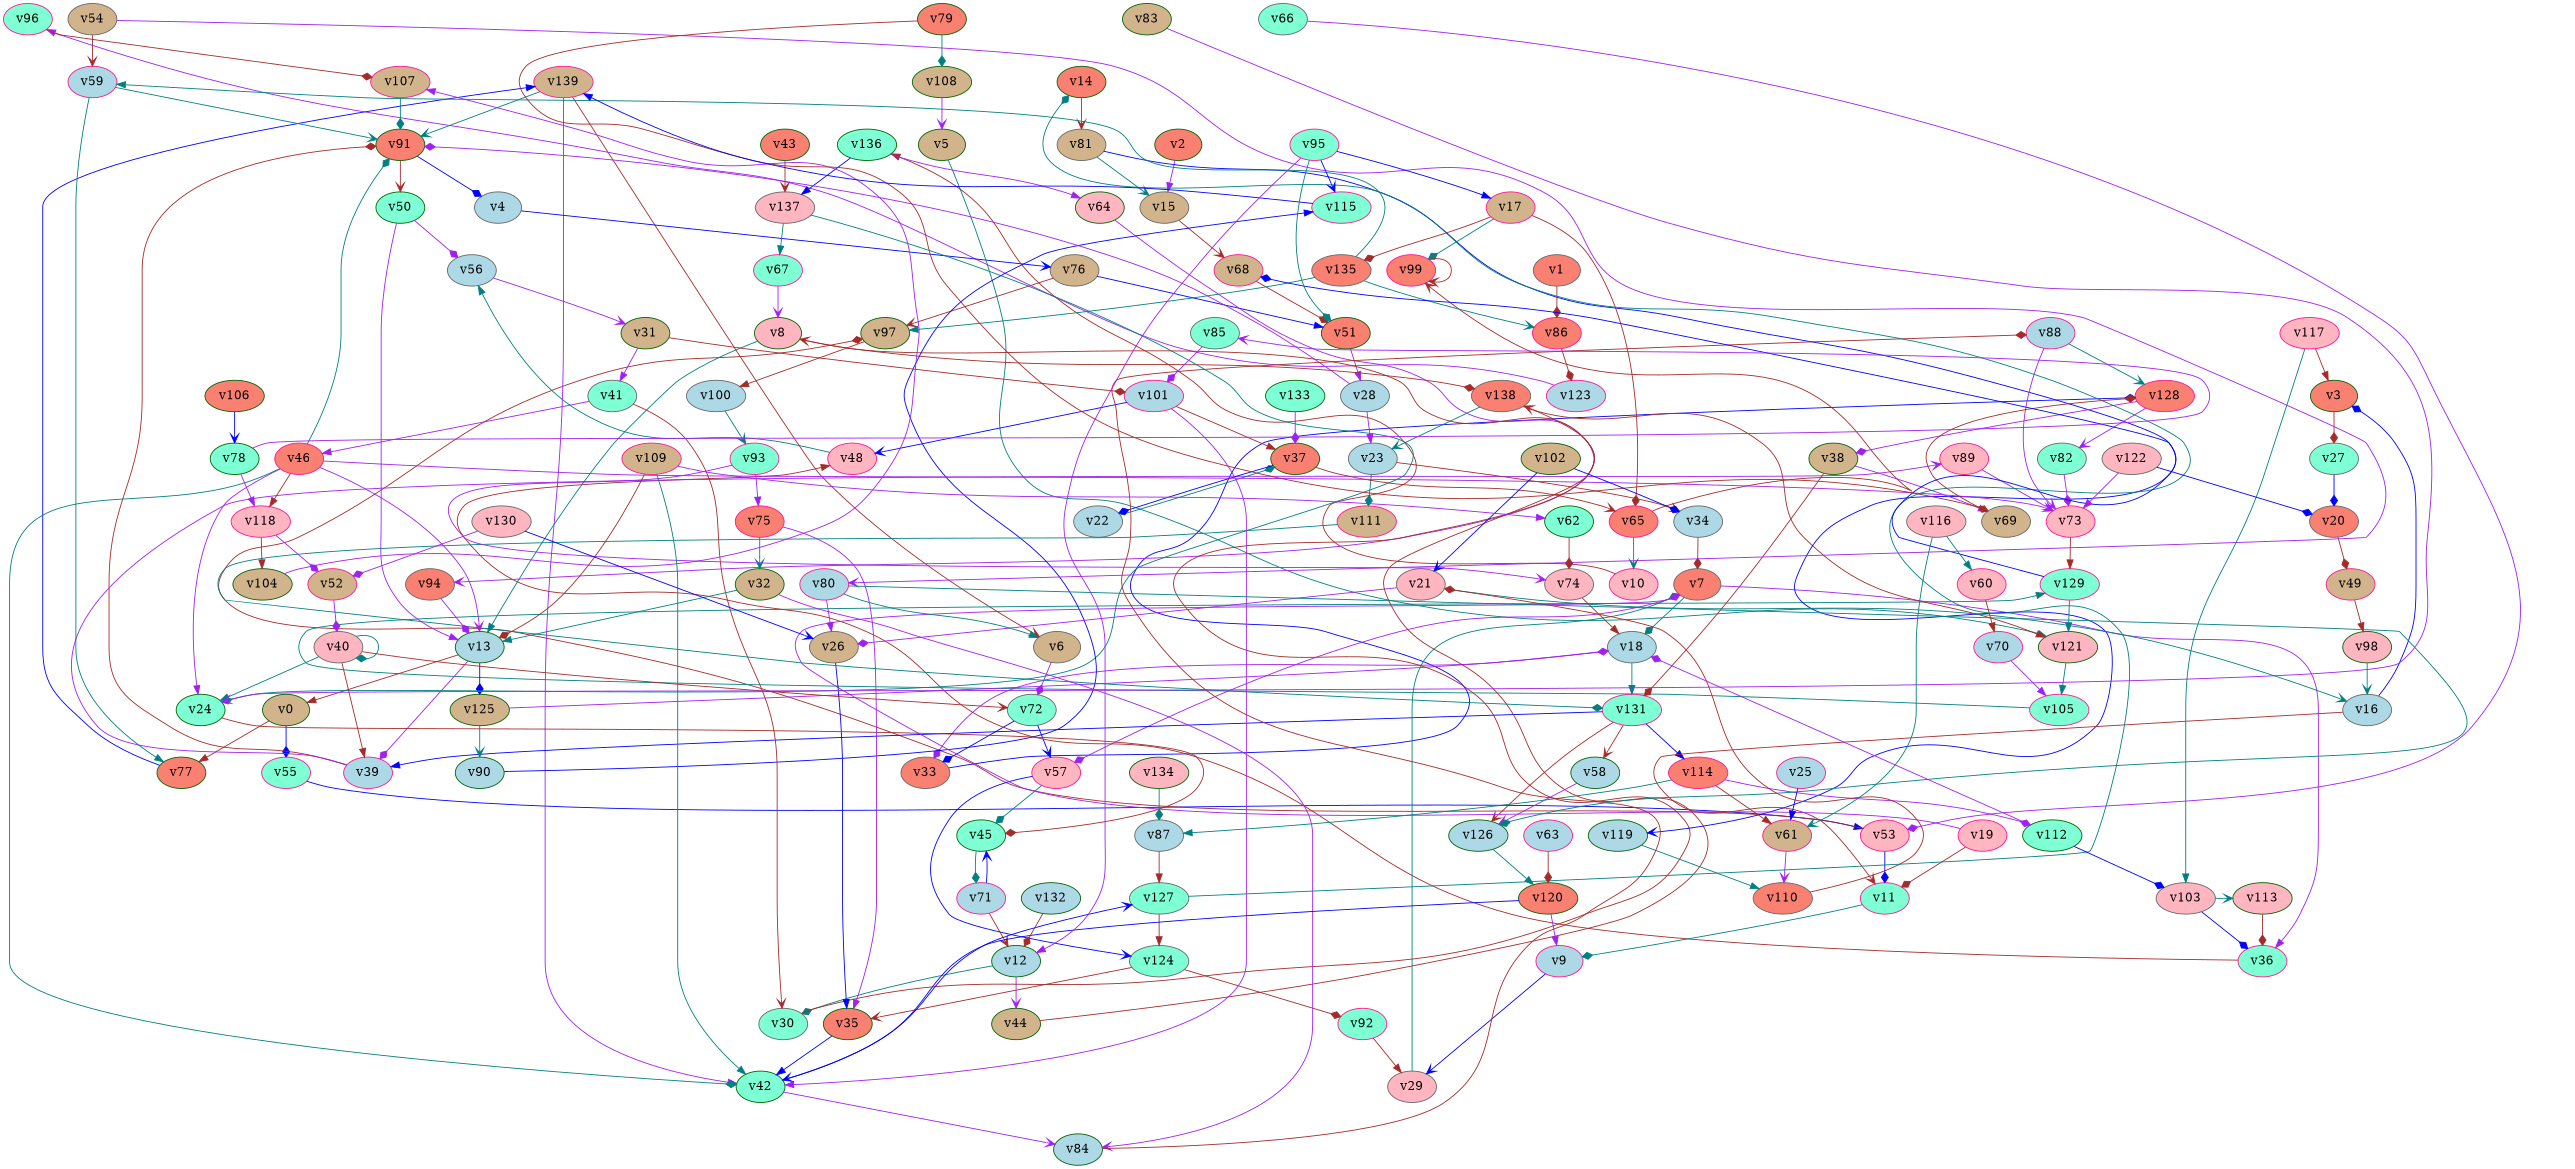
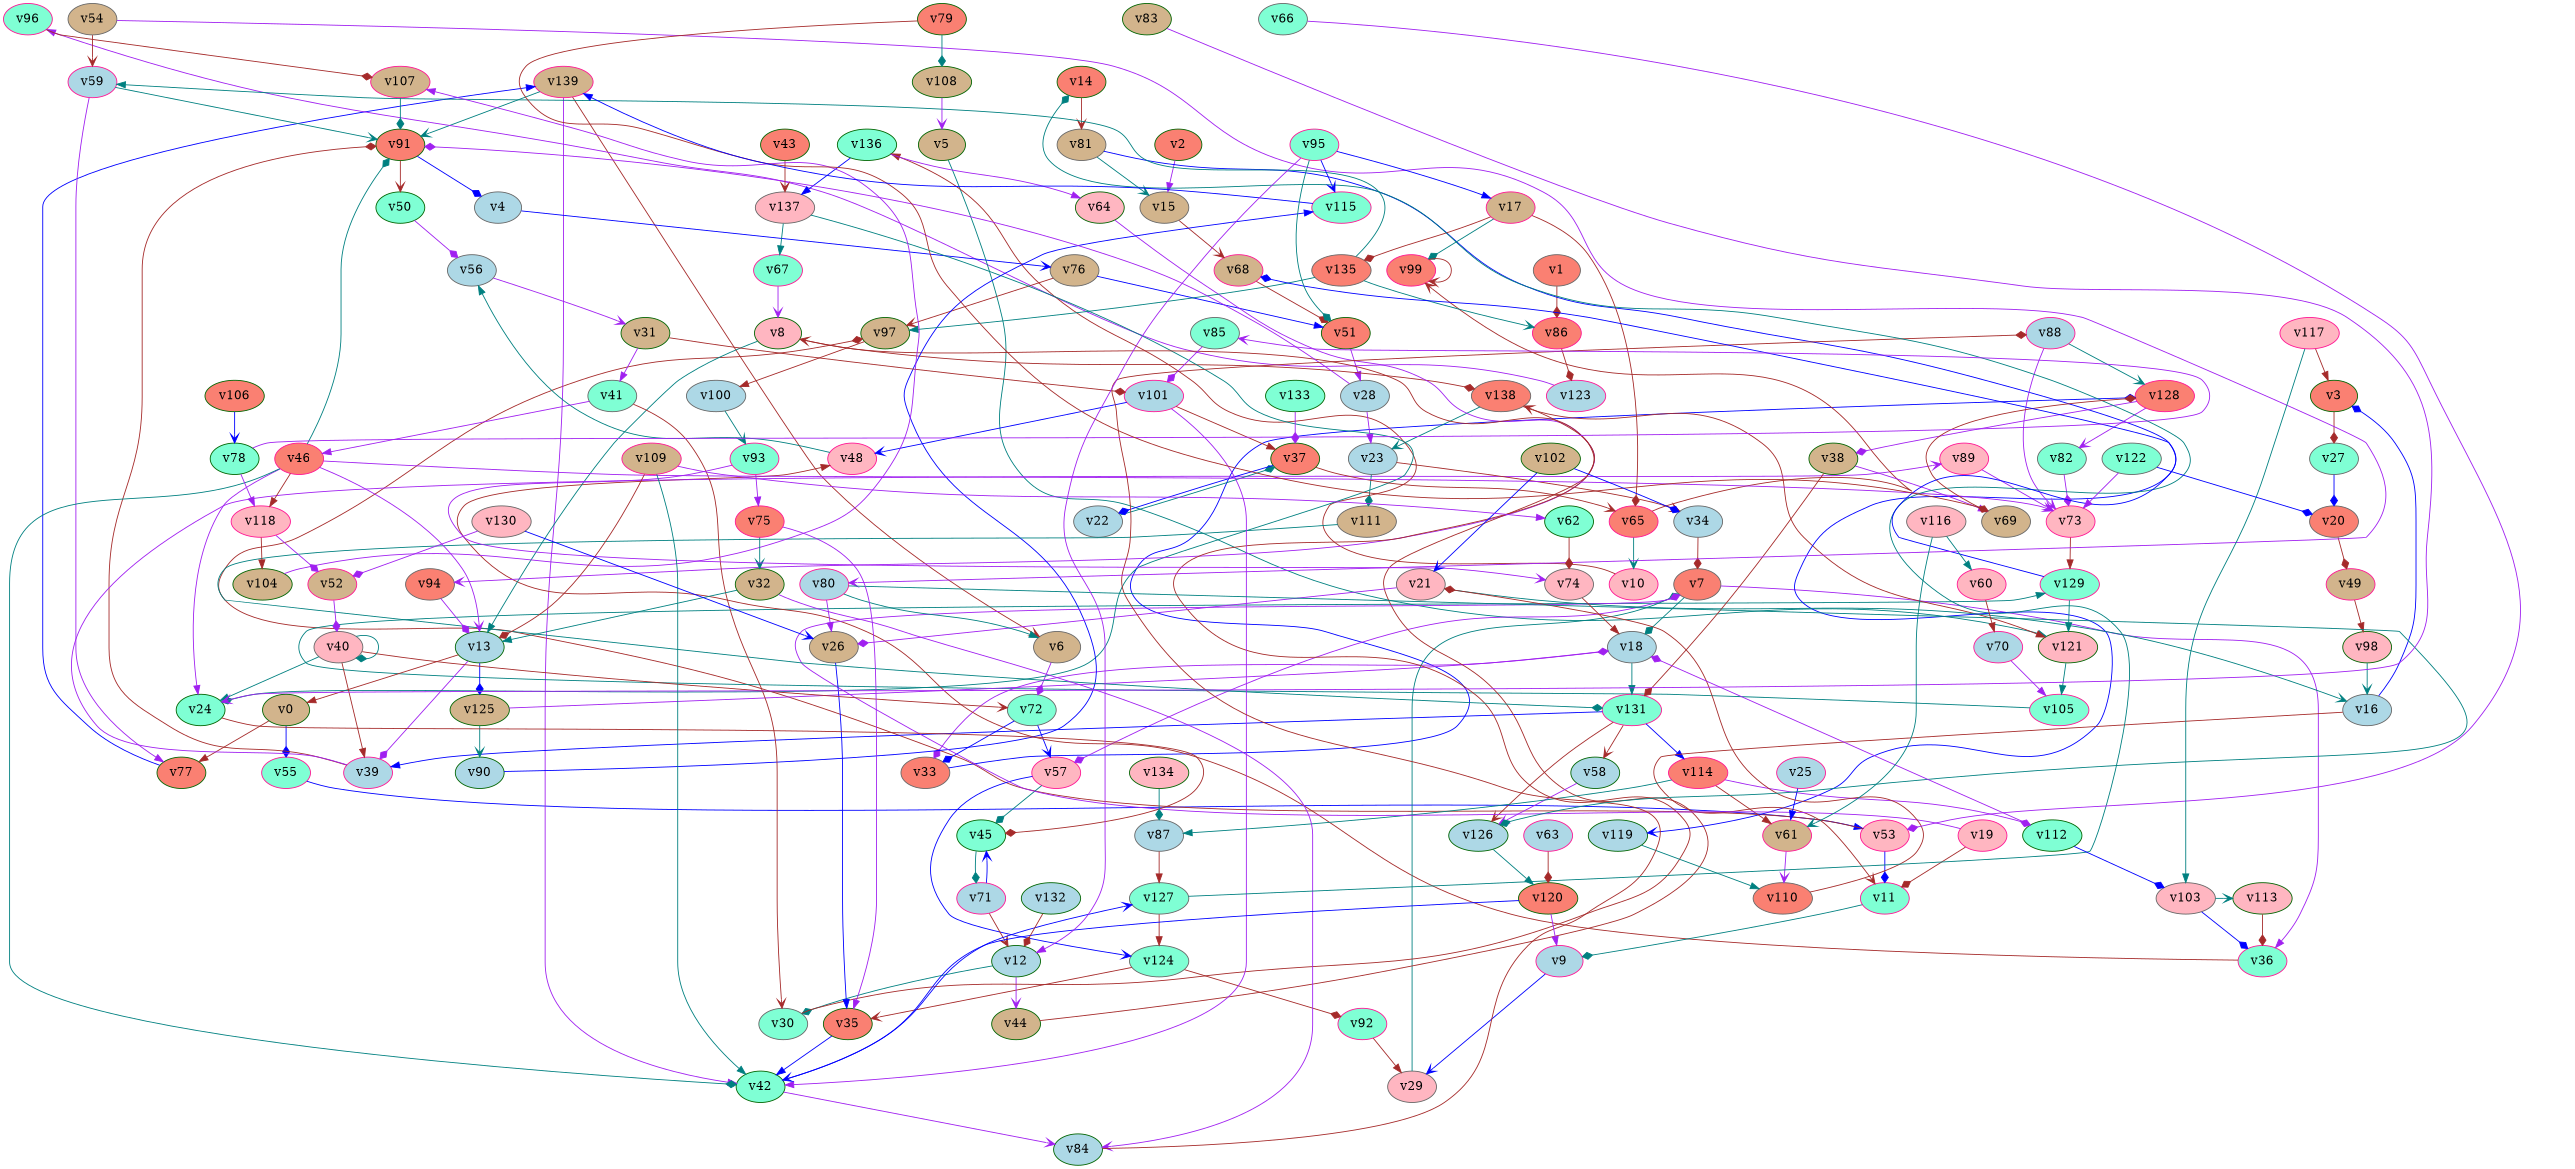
(381, 434) -> none
(76, 443) -> (76, 443)
(2132, 459) -> (2132, 459)
(1367, 522) -> (1367, 522)
